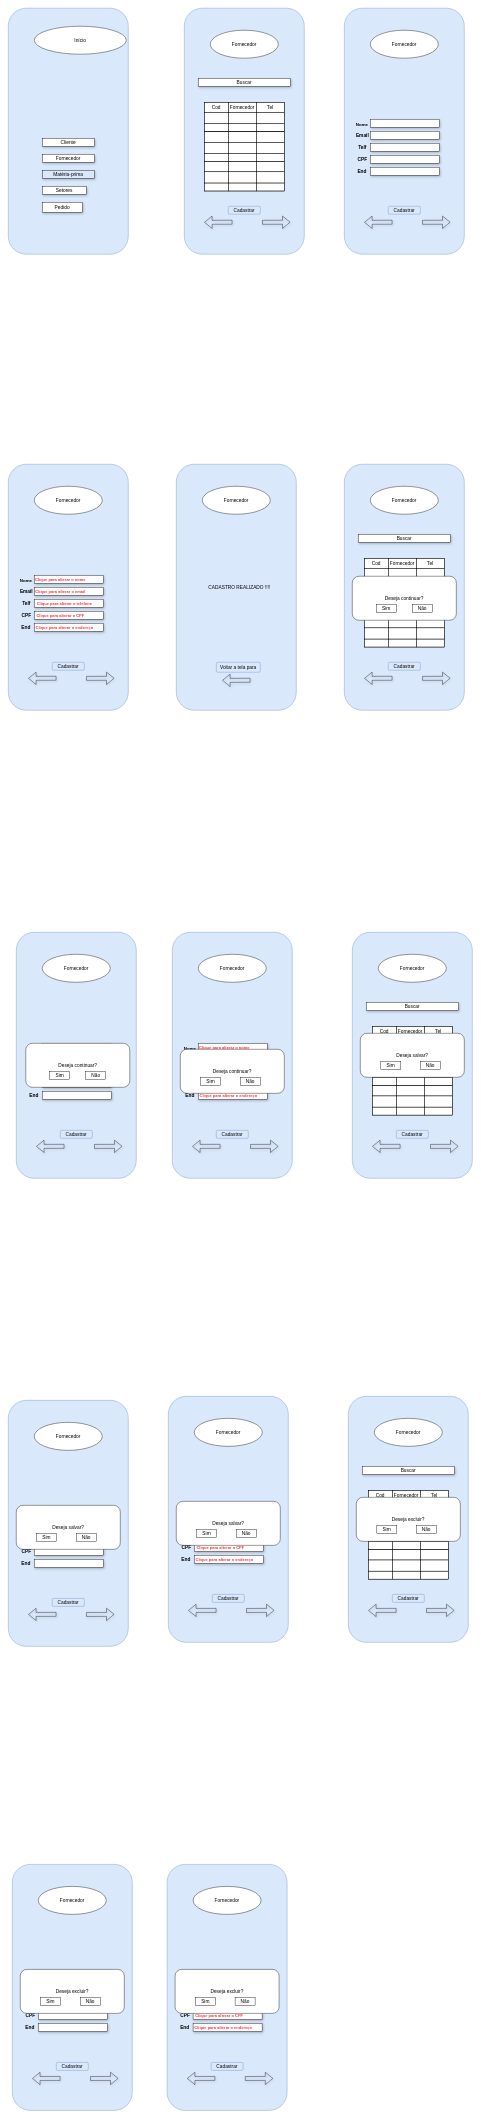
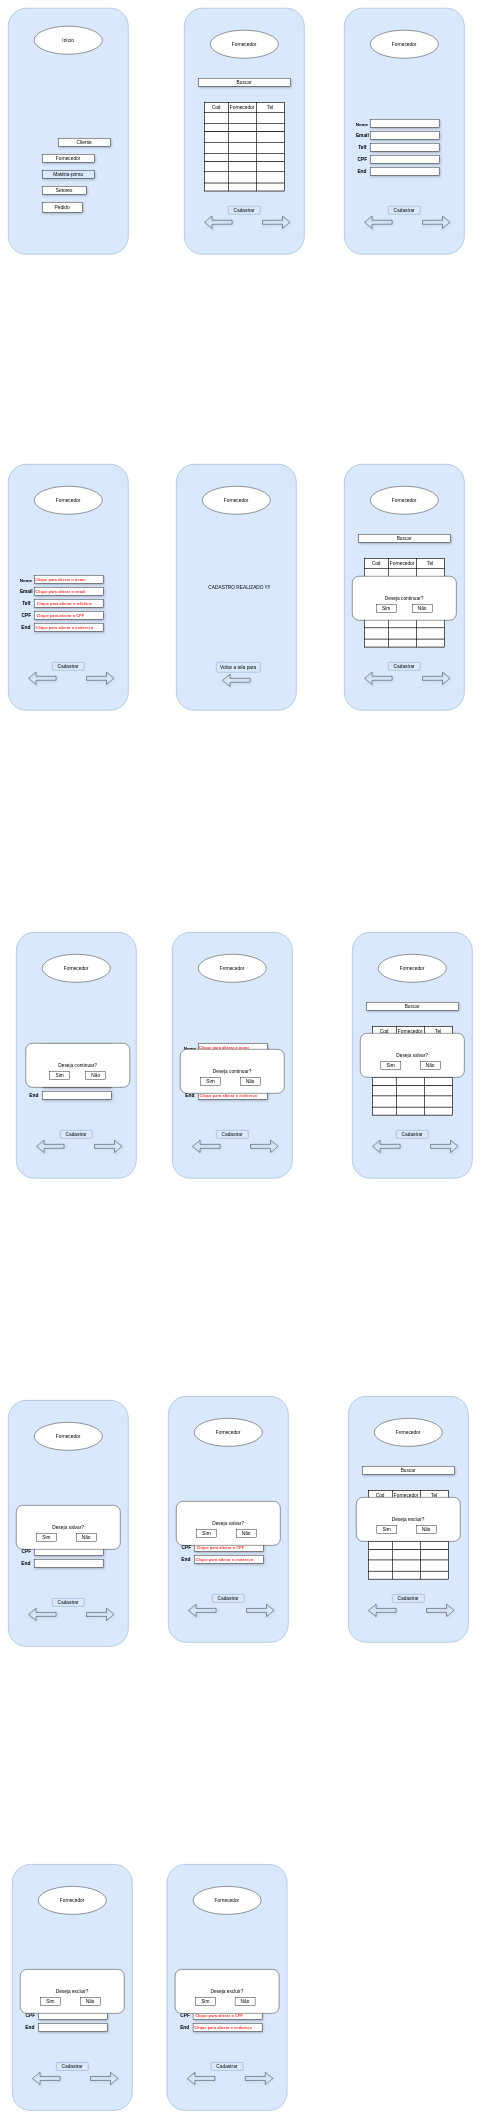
(80, 40) -> (68, 40)
(68, 142) -> (84, 142)
